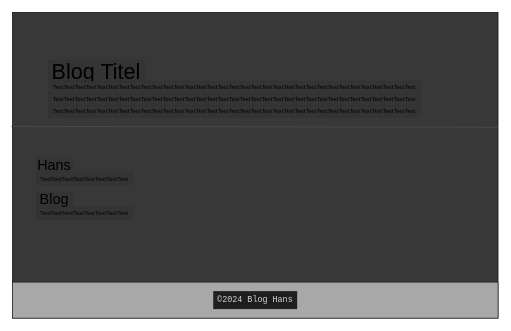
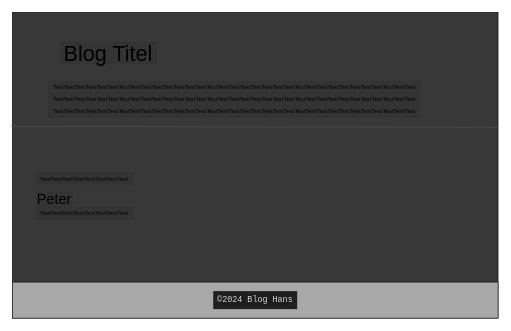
(96, 71) -> (108, 53)
(54, 165) -> none
(54, 200) -> (54, 200)
